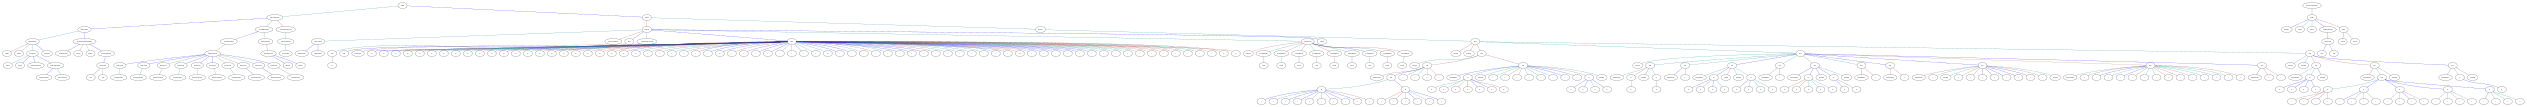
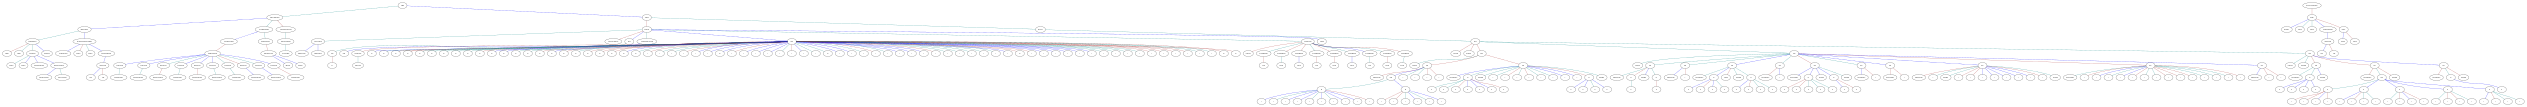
none -> (358, 66)
